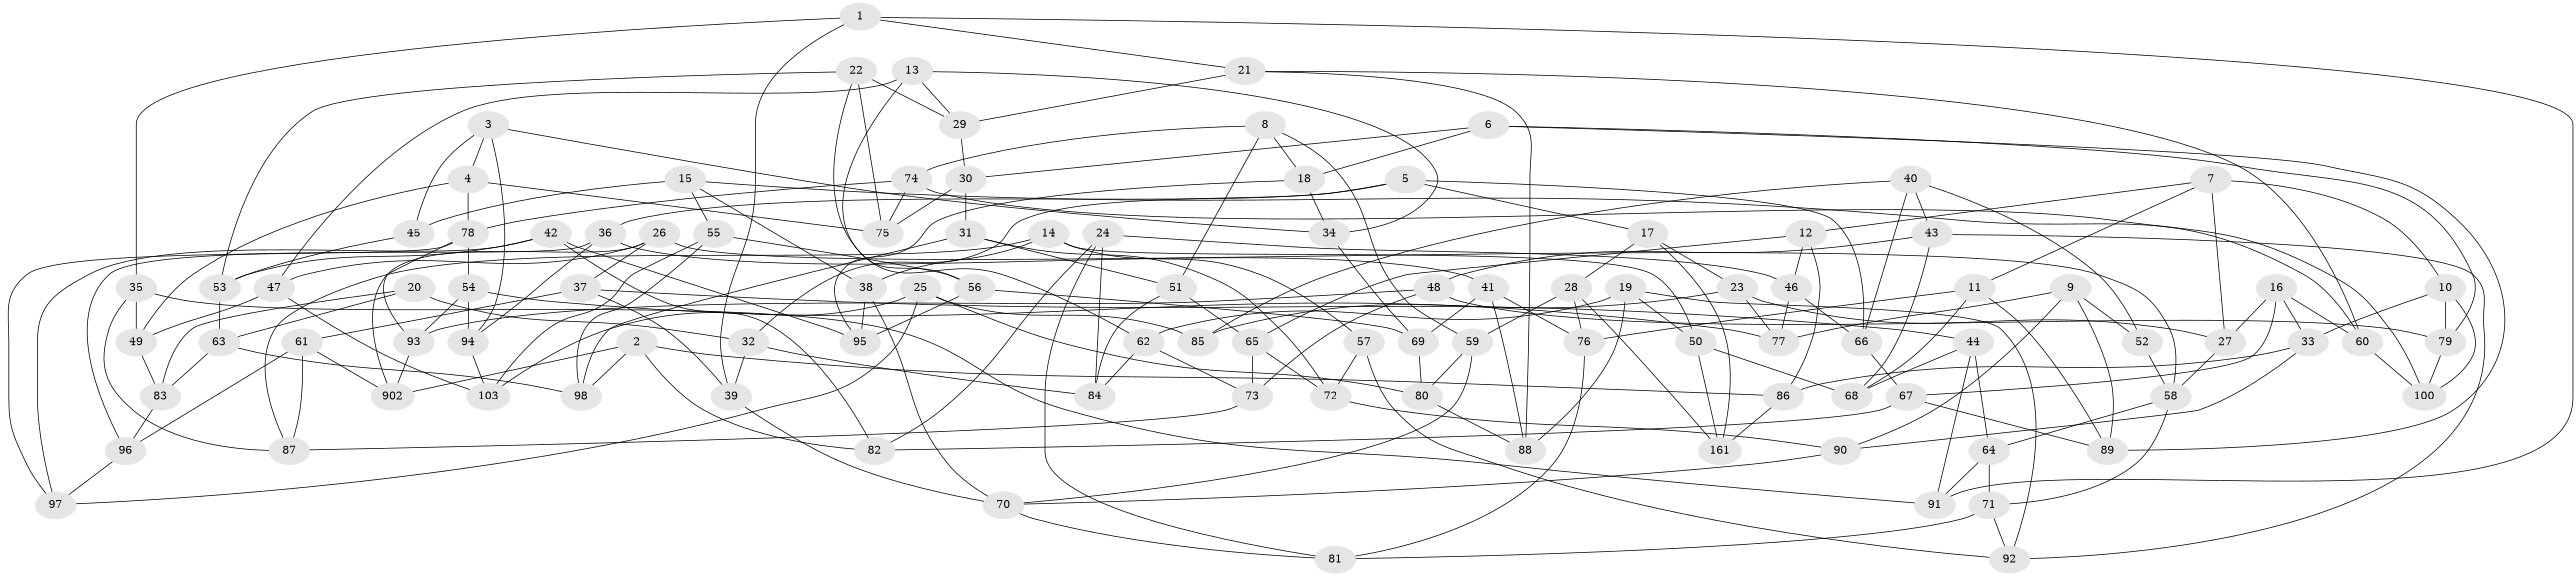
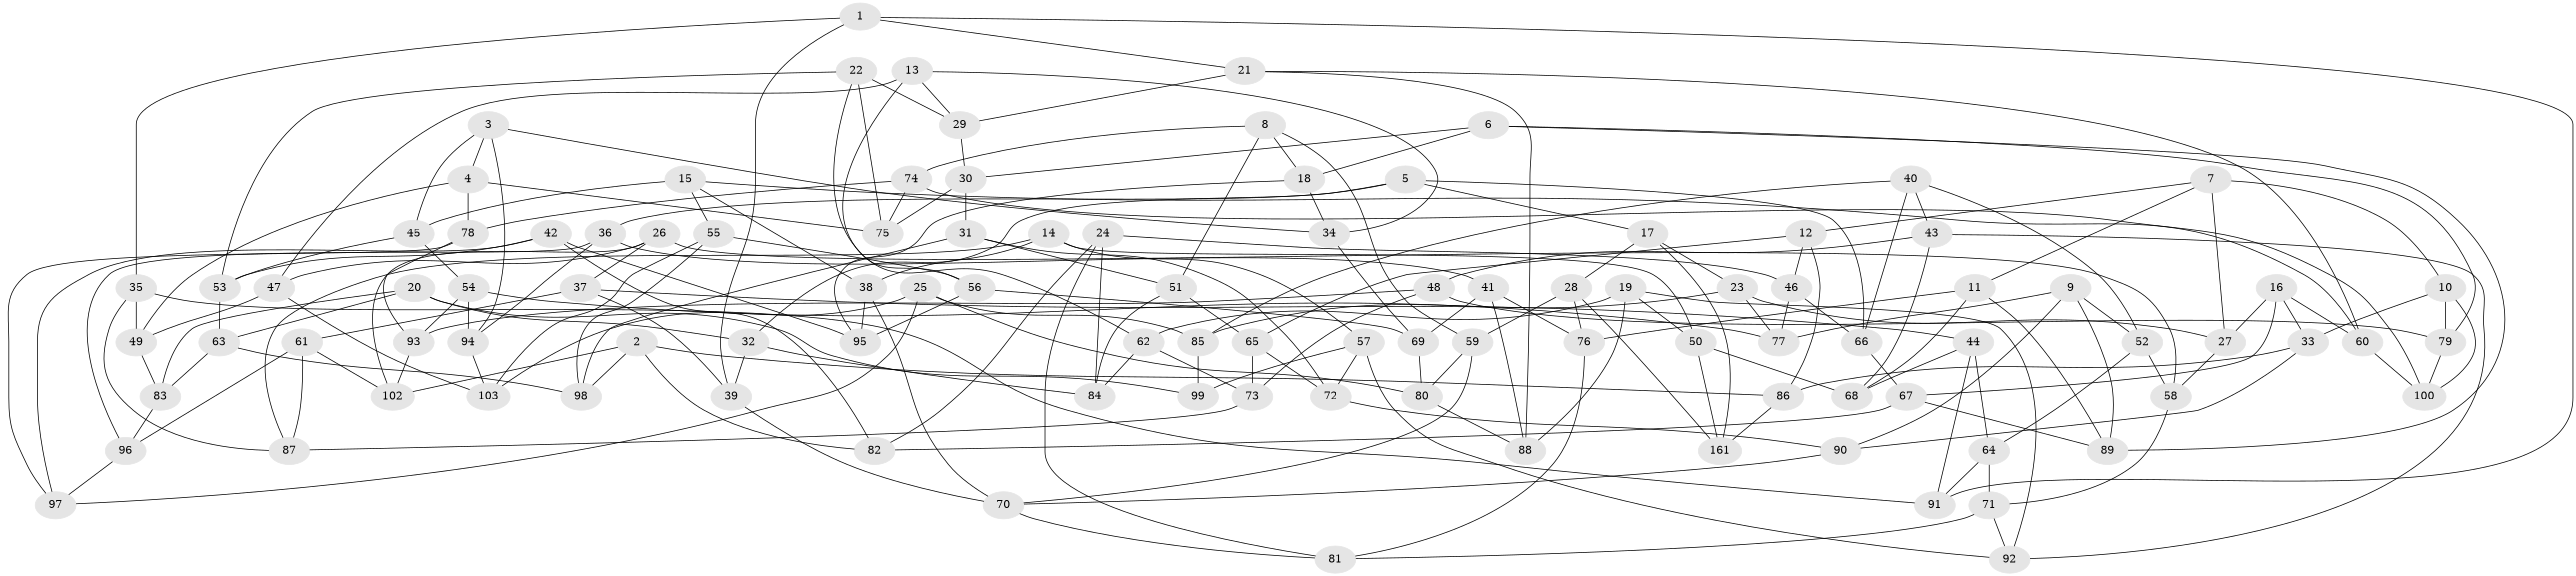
(468, 257) -> (441, 261)
(393, 397) -> (393, 397)
none -> (1198, 397)
(2106, 416) -> (2069, 400)
